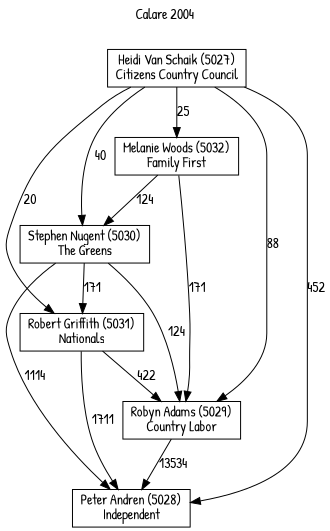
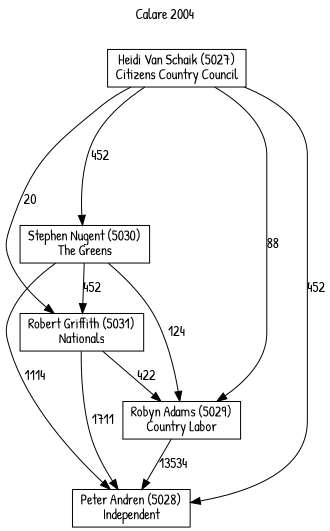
(101, 156) -> (101, 156)
(177, 156) -> none
(93, 288) -> (93, 288)
